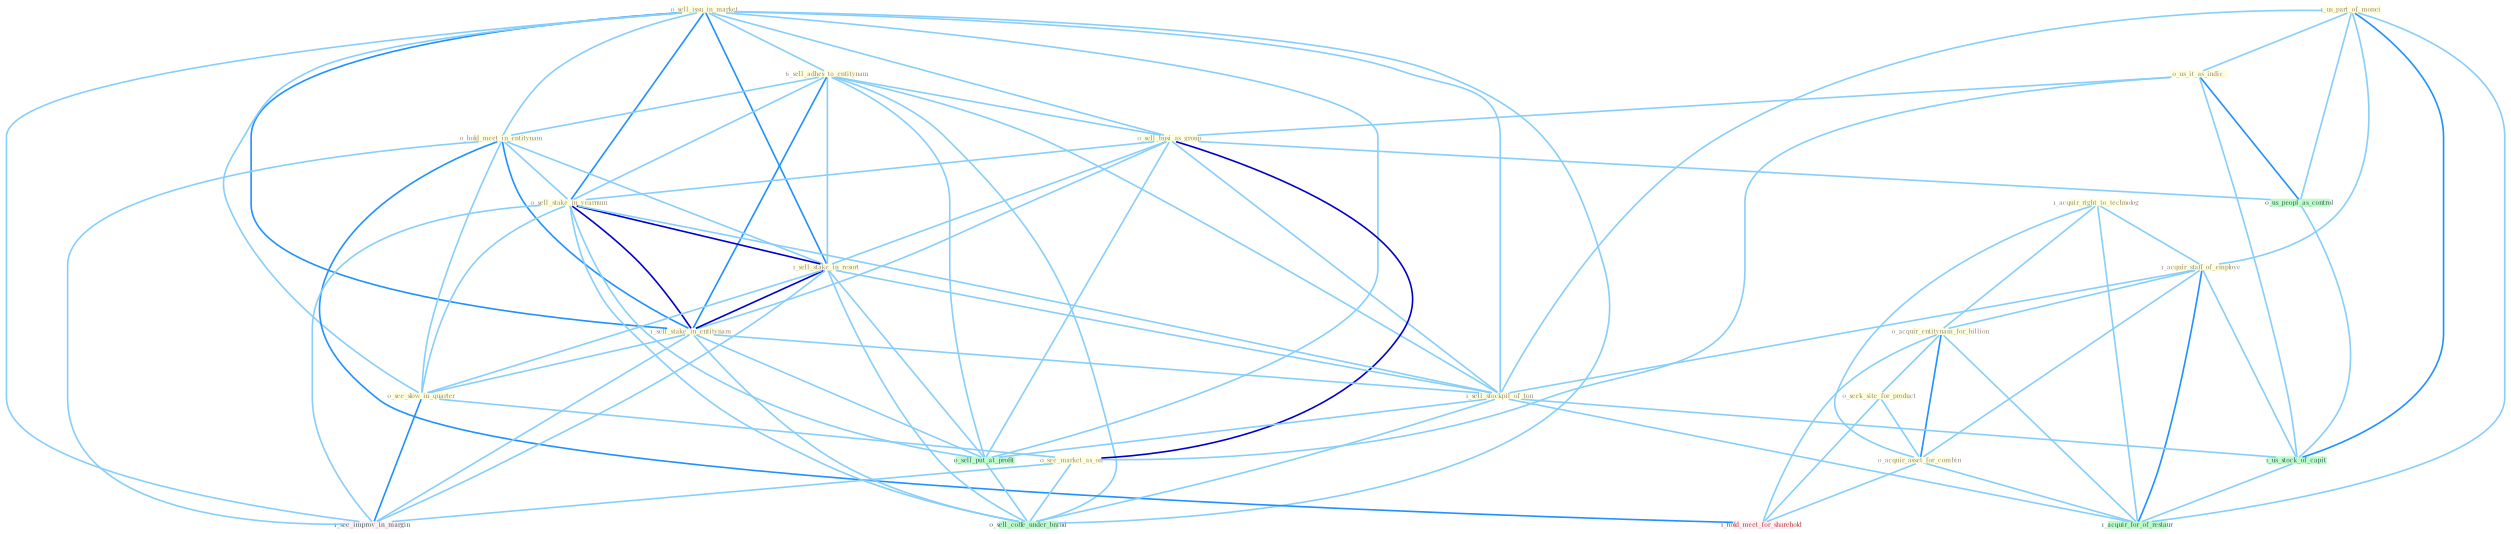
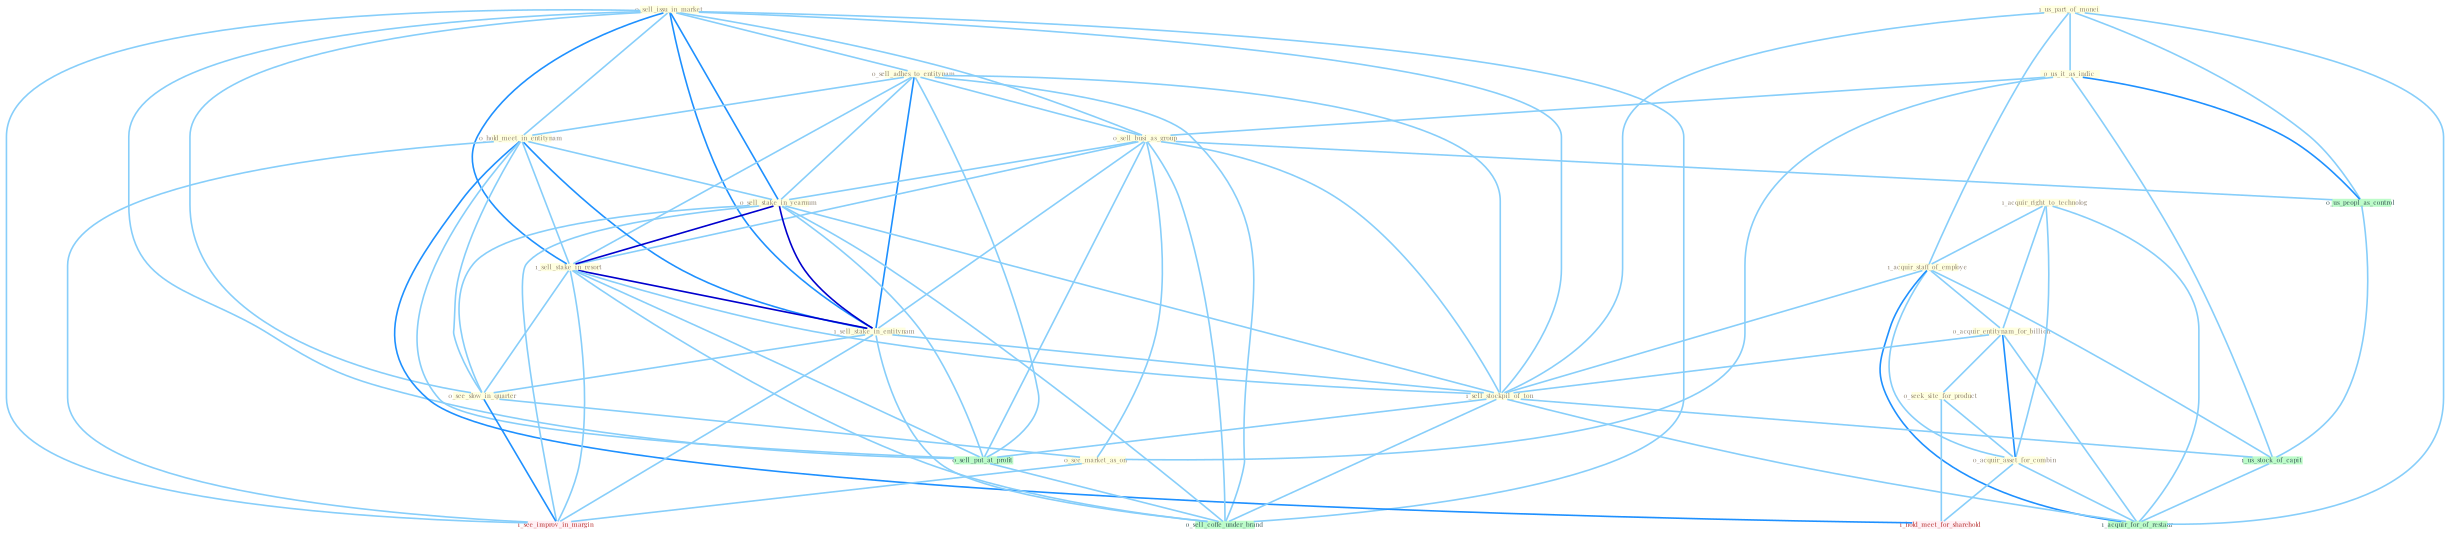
(827, 74) -> (914, 74)
(2444, 256) -> none
(1390, 347) -> (1161, 290)
(839, 396) -> (420, 356)
(1821, 410) -> (1751, 364)
(1057, 483) -> (1211, 335)
(373, 525) -> (557, 525)
